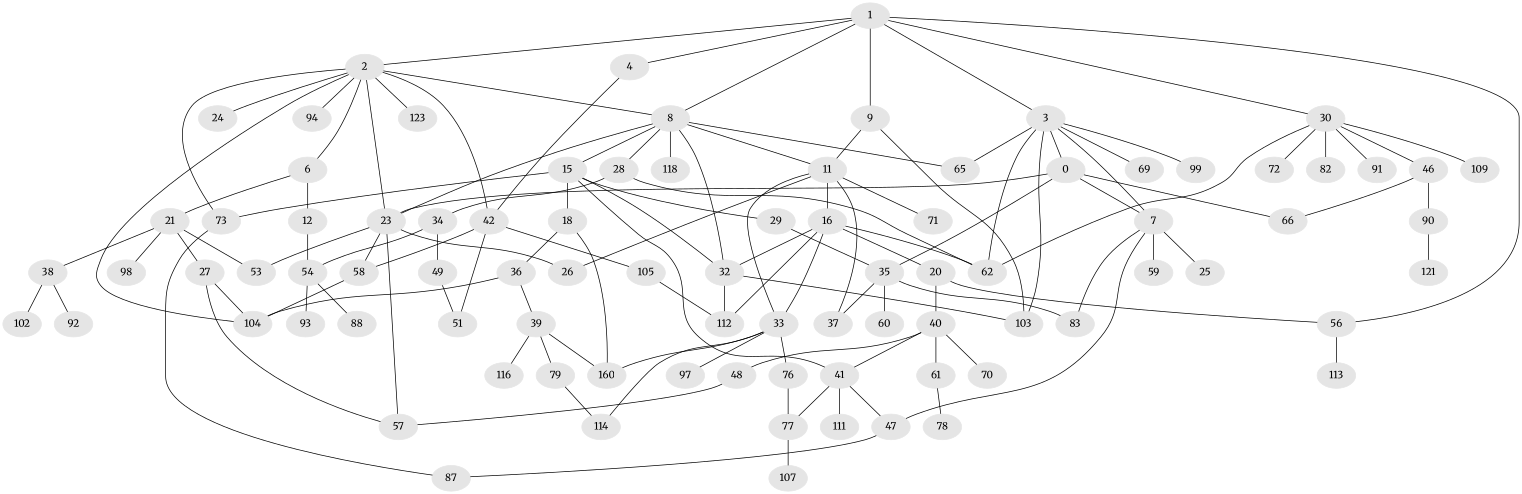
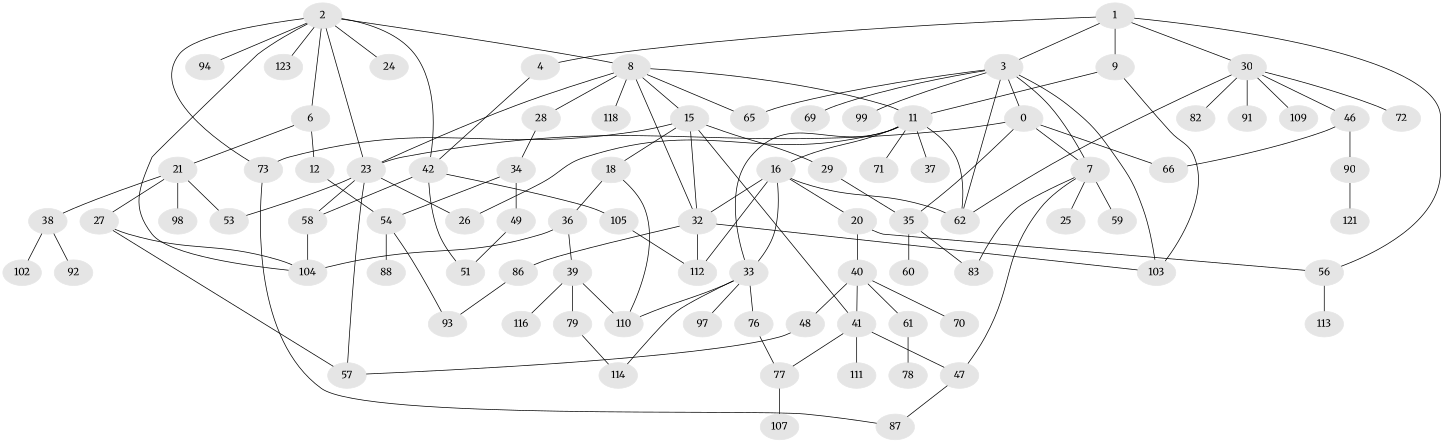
(618, 41) -> none
(770, 67) -> none
(809, 199) -> (958, 162)
none -> (518, 273)
(858, 299) -> none
(607, 376) -> (624, 324)
